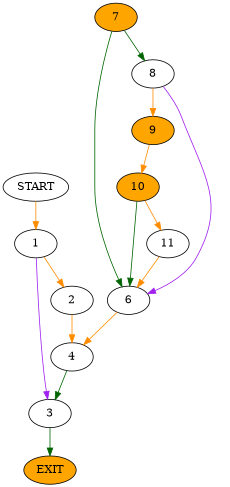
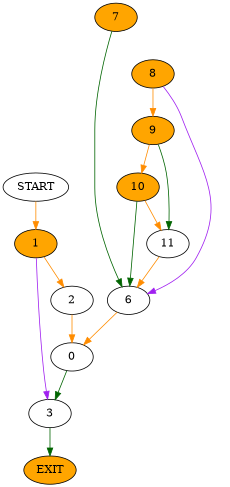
(132, 42) -> none
(153, 74) -> (153, 74)
none -> (168, 182)
(36, 244) -> (36, 244)
(72, 357) -> (72, 357)
